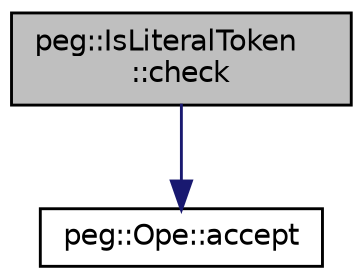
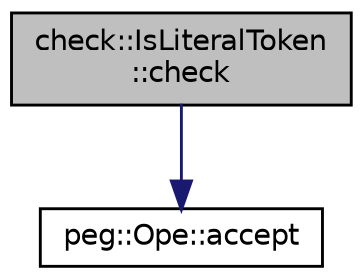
(181, 59) -> (181, 59)
